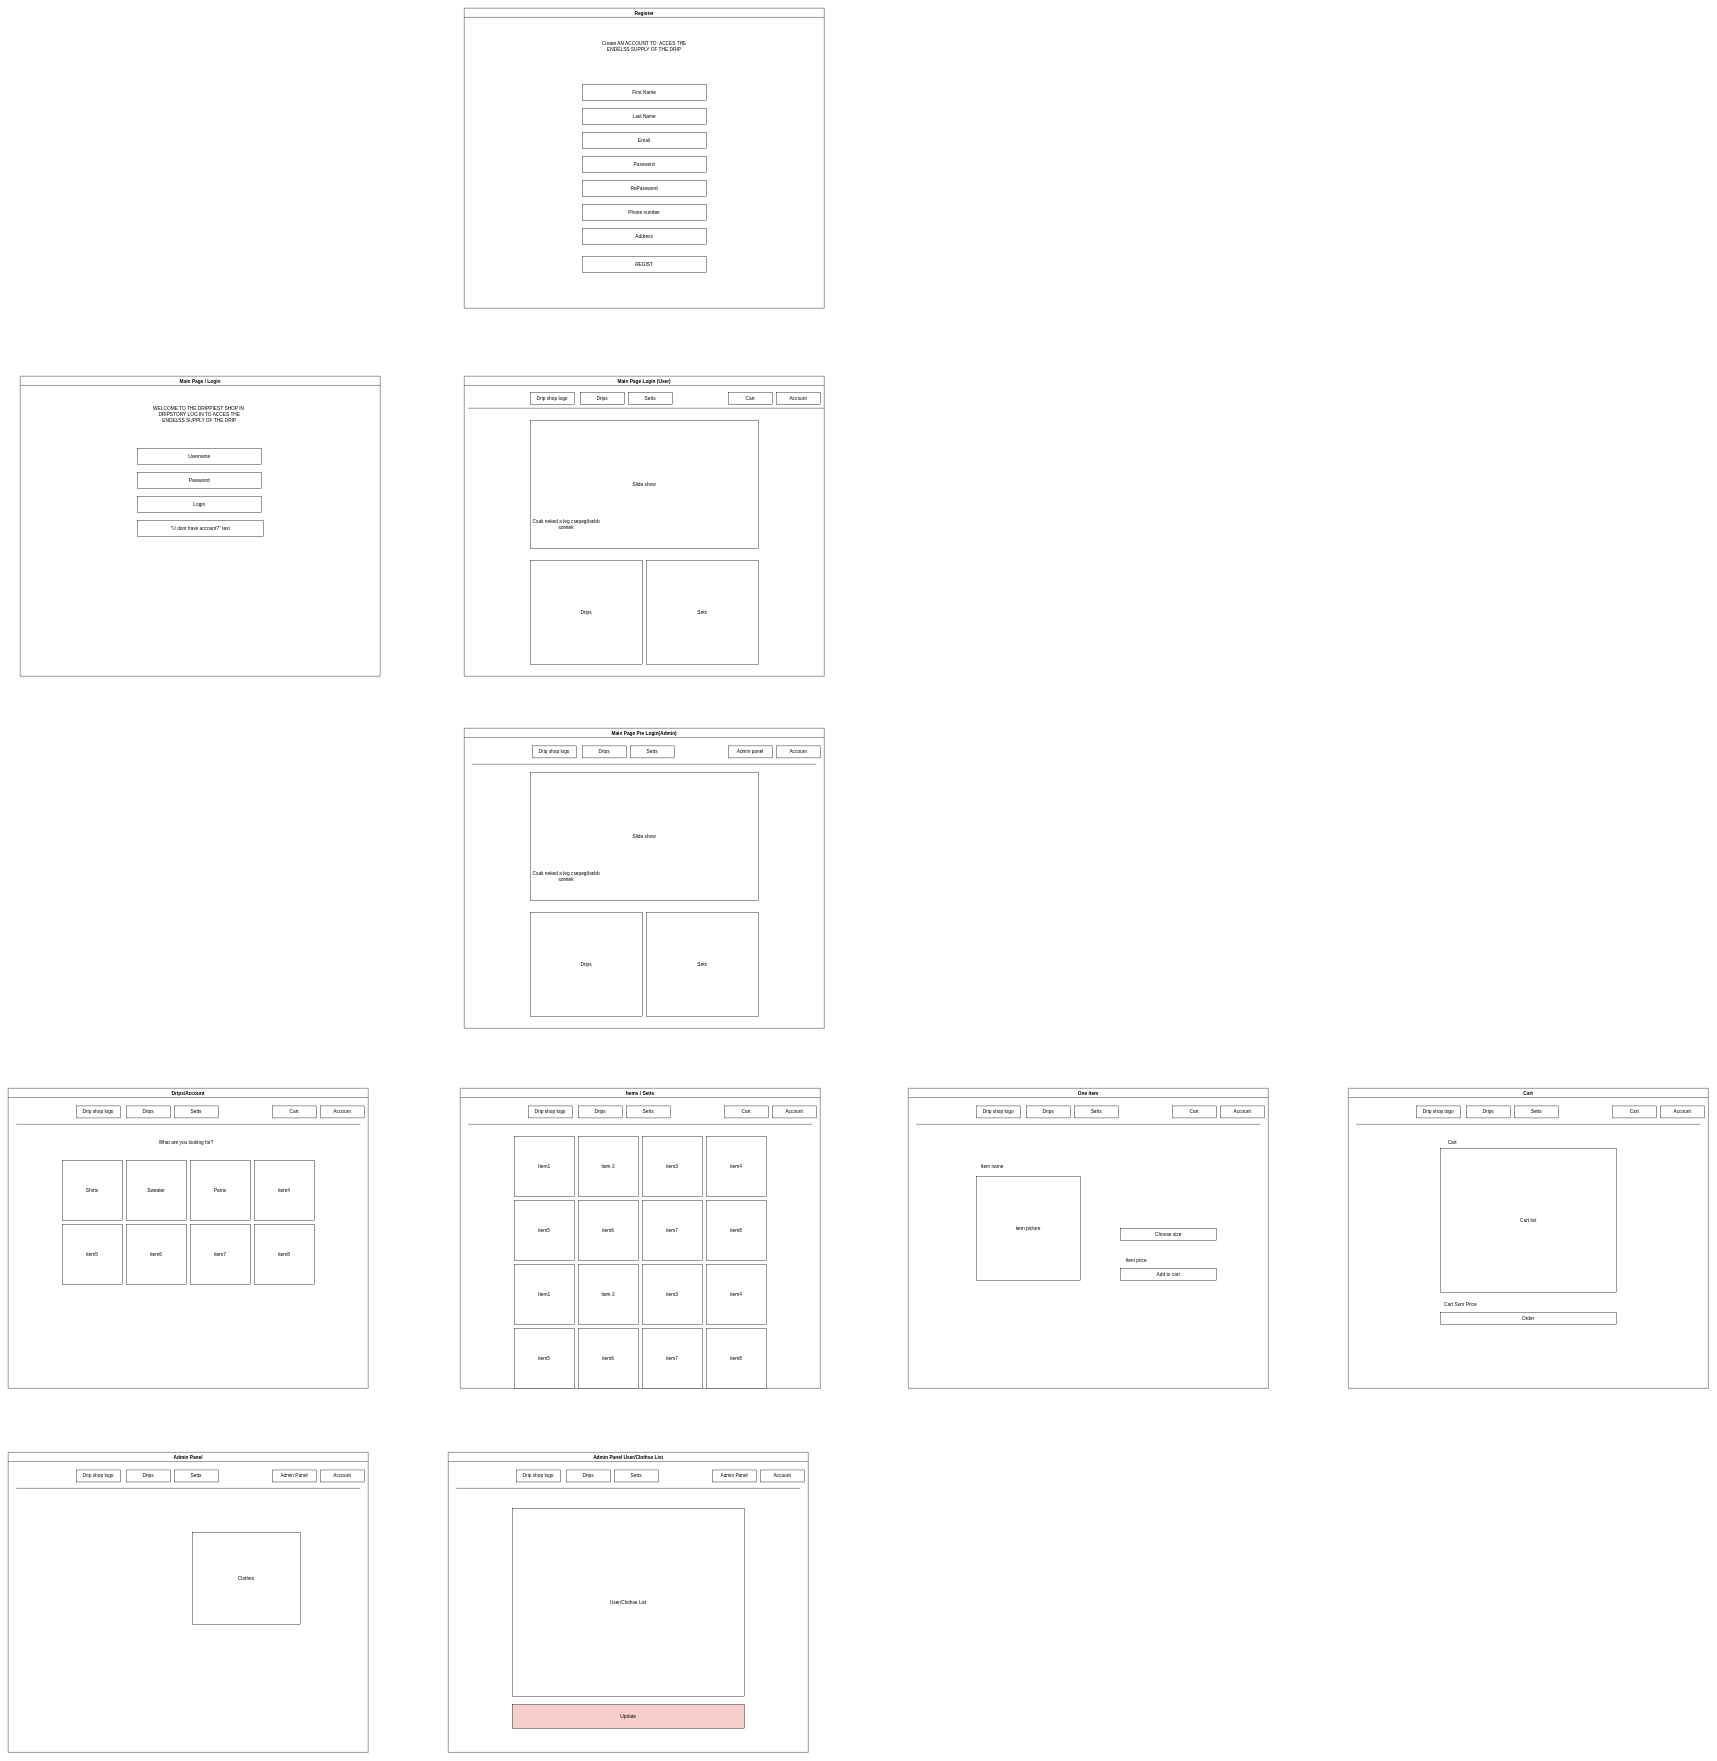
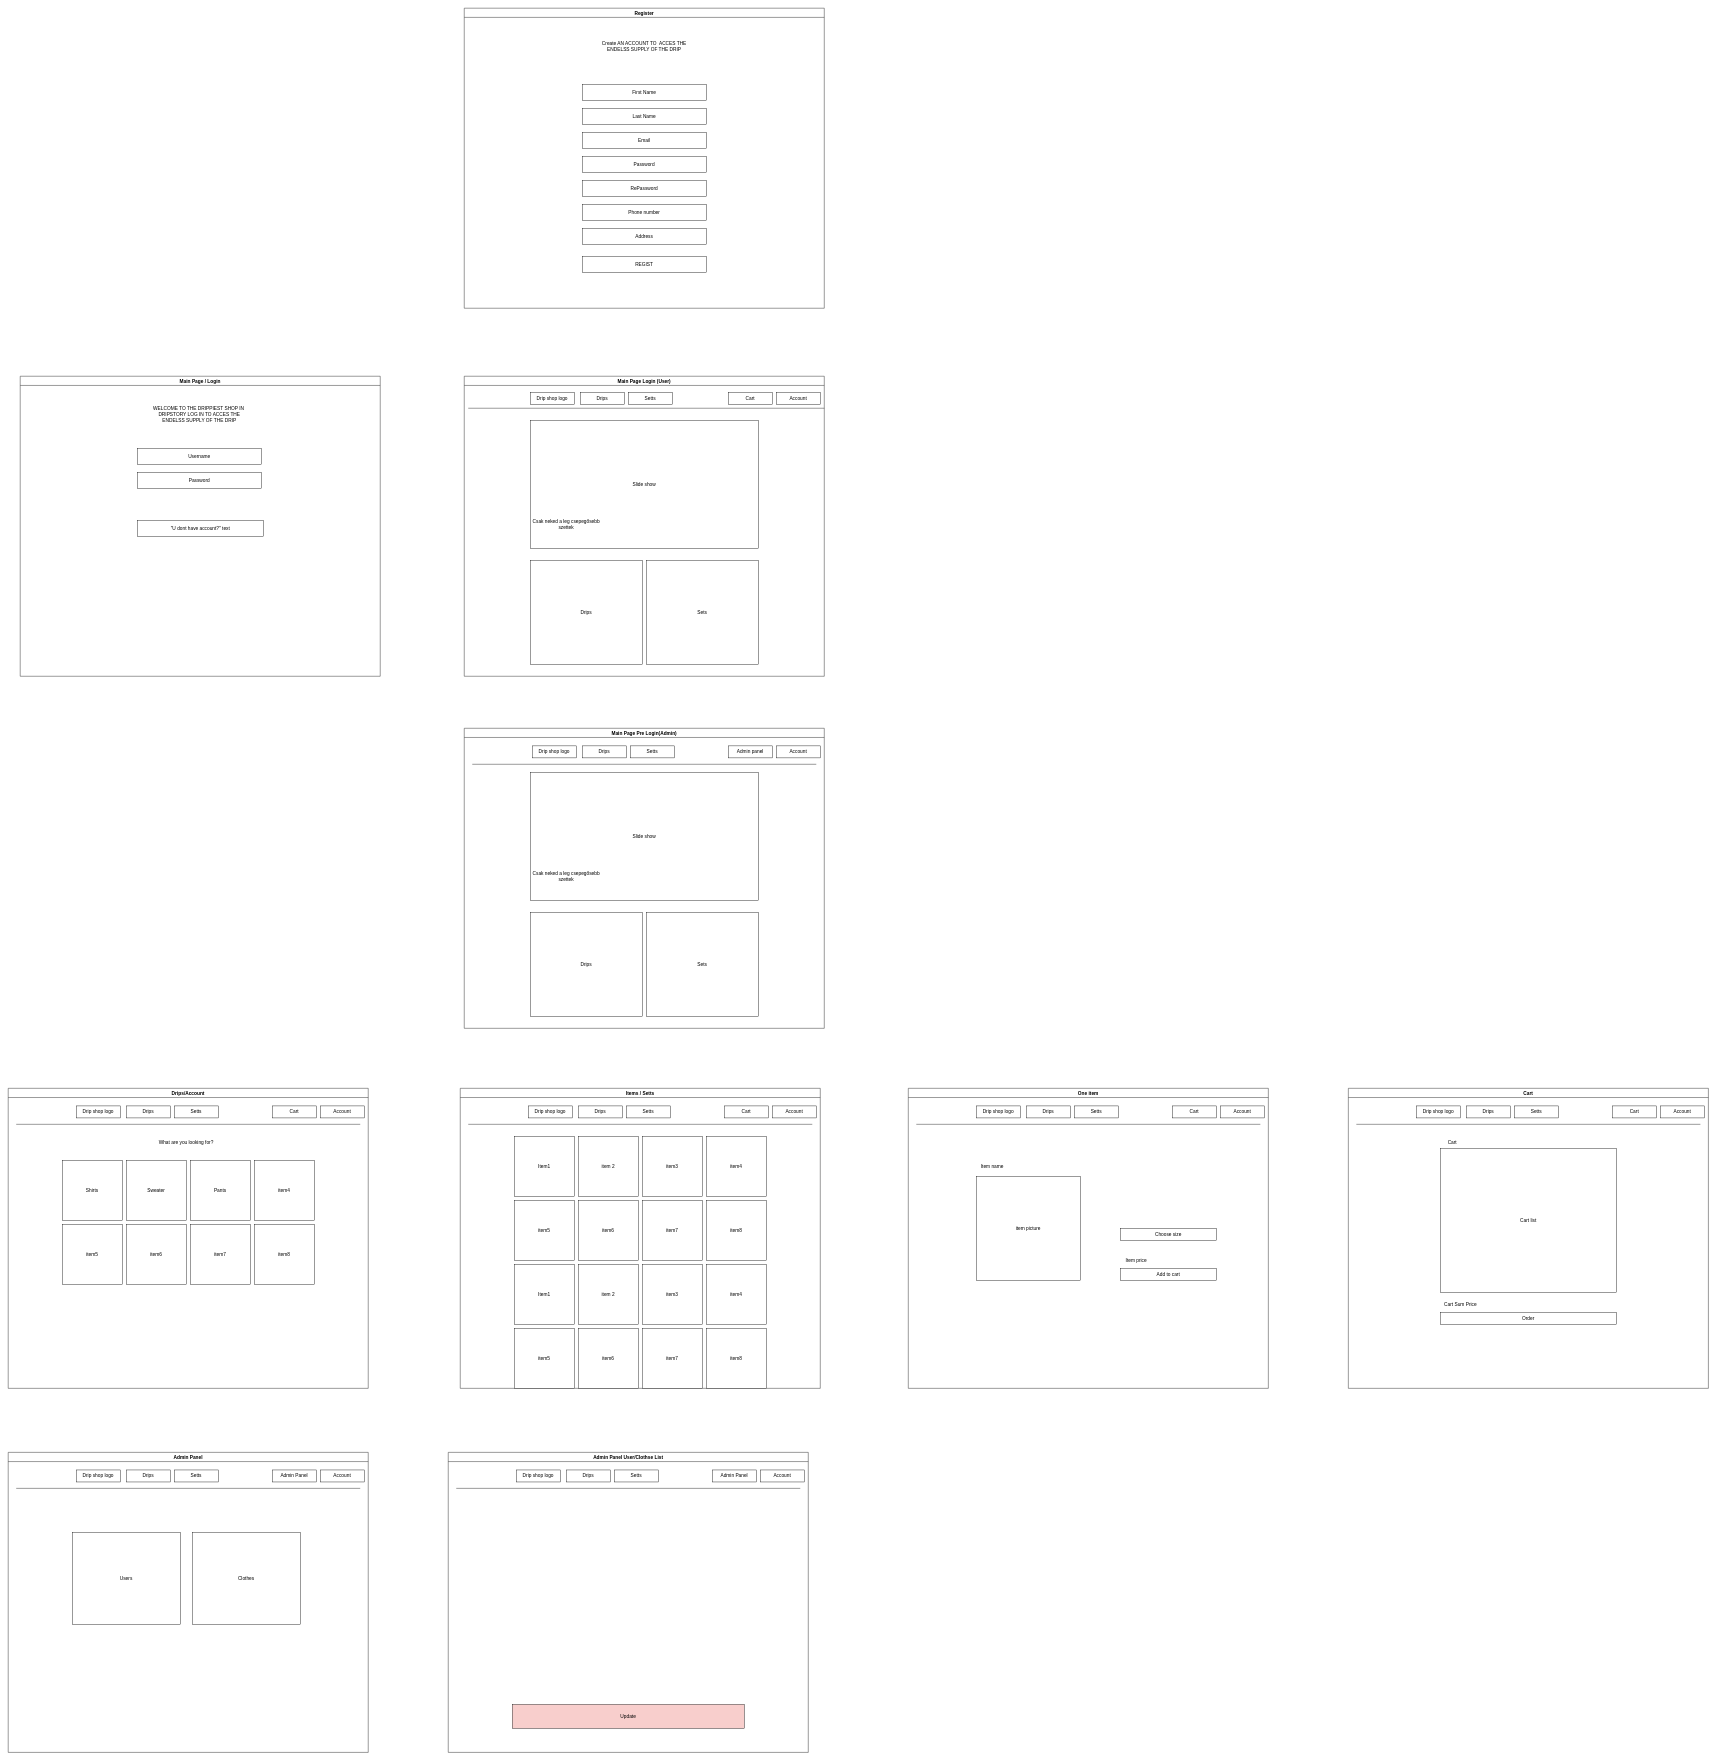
(199, 504) -> none
none -> (126, 1578)
(628, 1602) -> none
